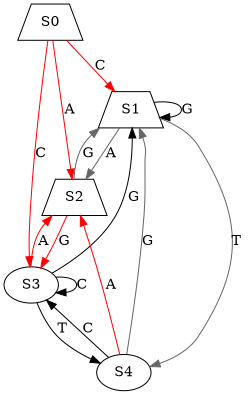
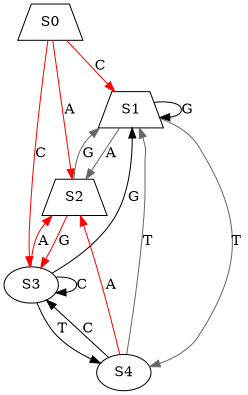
(148, 241) -> (148, 241)
